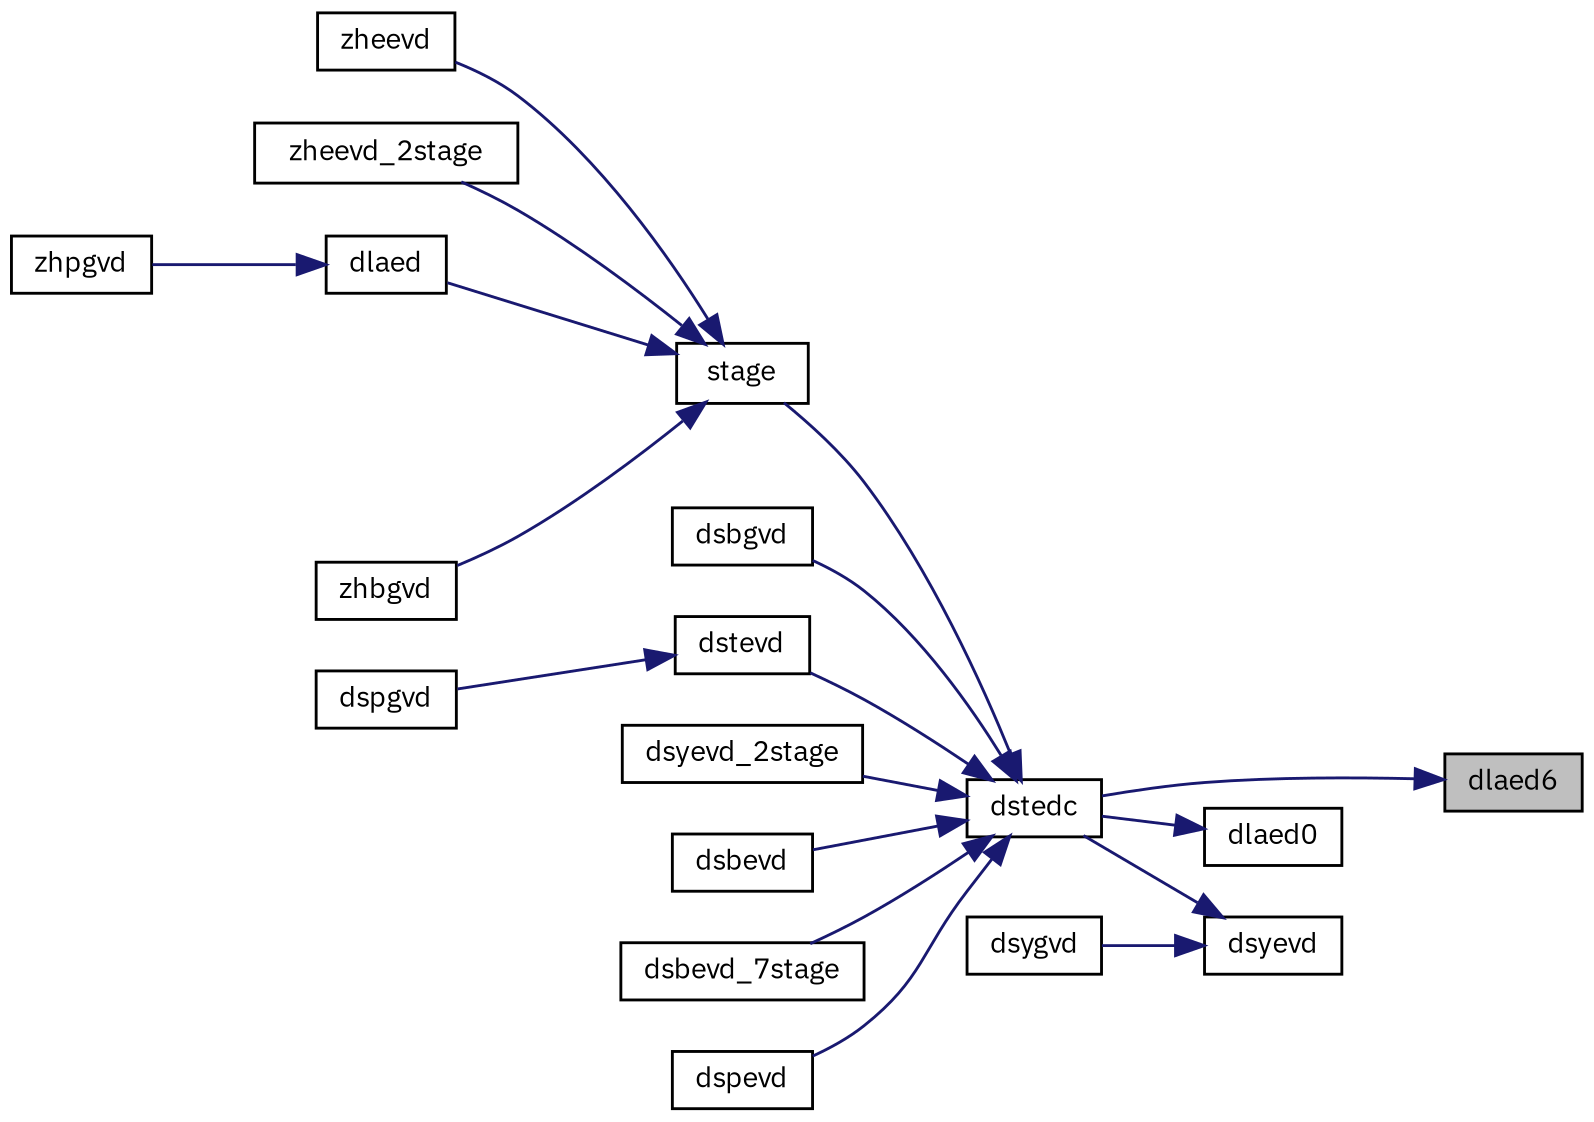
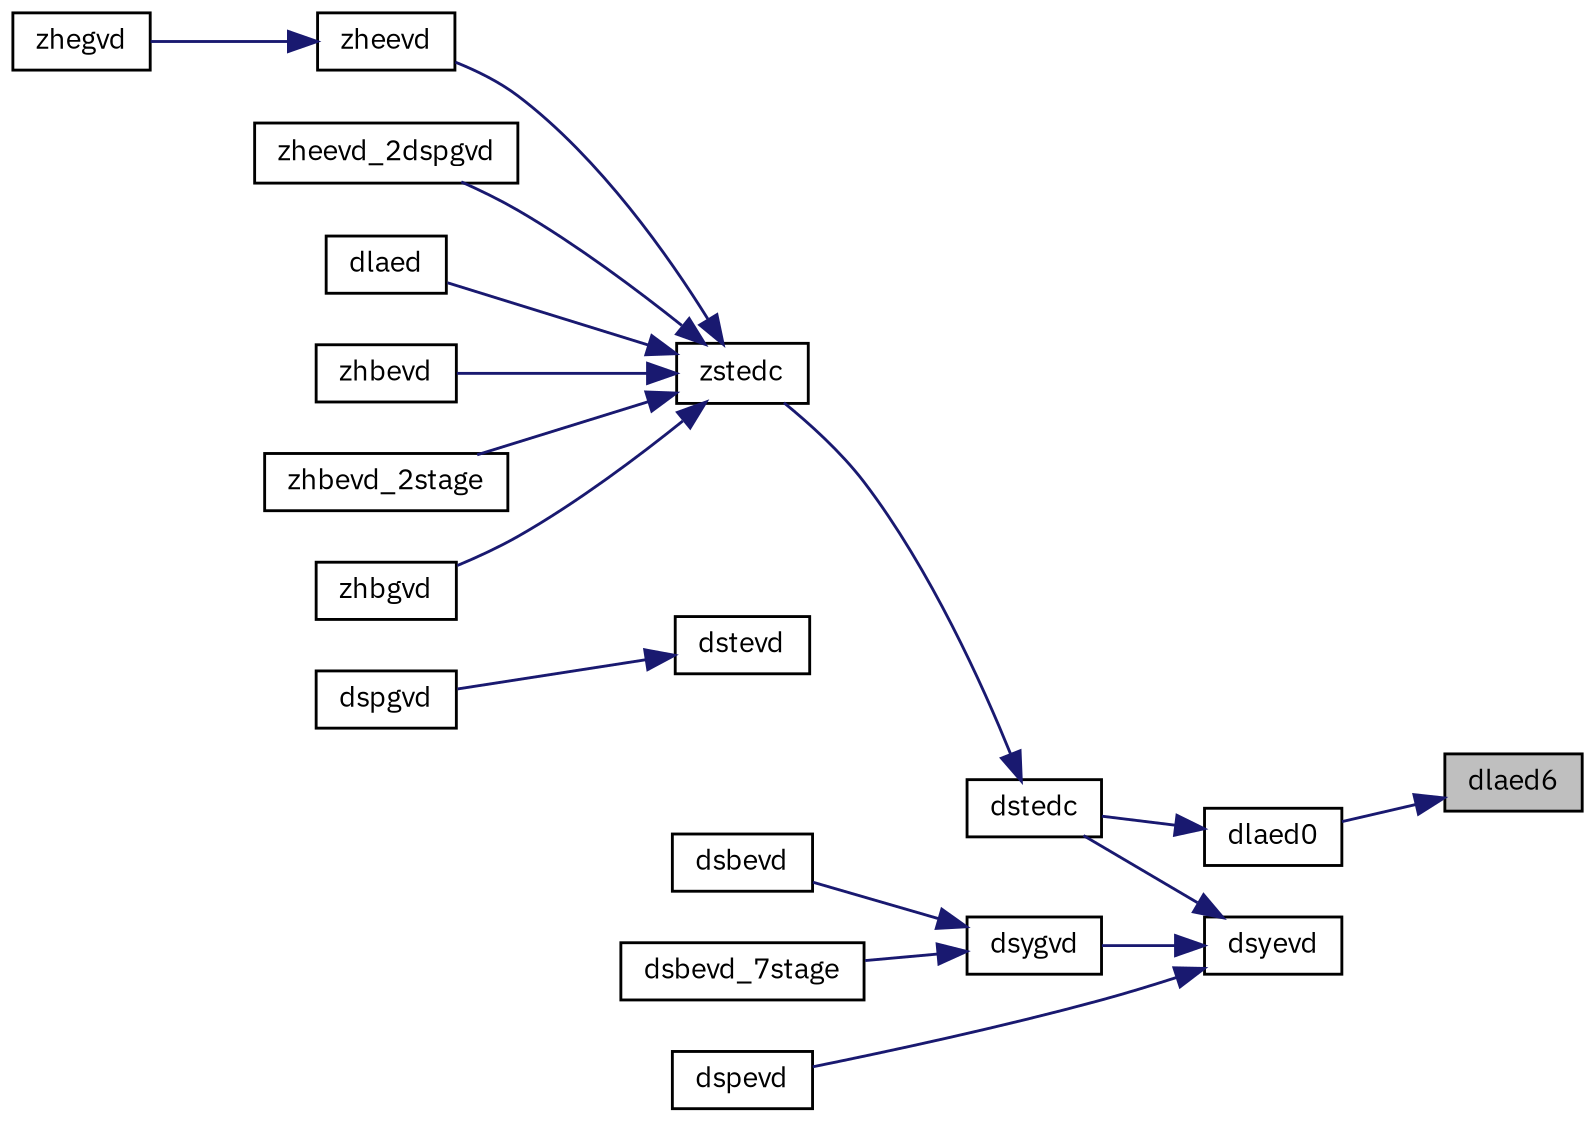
none -> (82, 41)
(386, 153) -> (386, 153)
(82, 265) -> none
none -> (386, 373)
(742, 373) -> (742, 373)
none -> (386, 482)
(742, 536) -> none
(891, 715) -> none
(742, 754) -> none
(1258, 779) -> (1379, 813)
(876, 838) -> (876, 900)
(891, 901) -> (901, 957)
(915, 971) -> (996, 1027)
